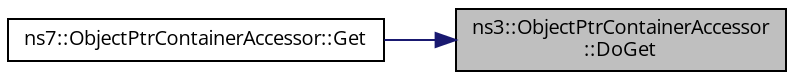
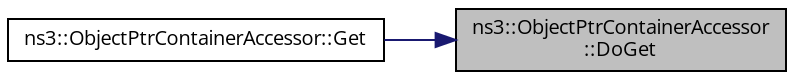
(196, 40) -> (196, 40)
